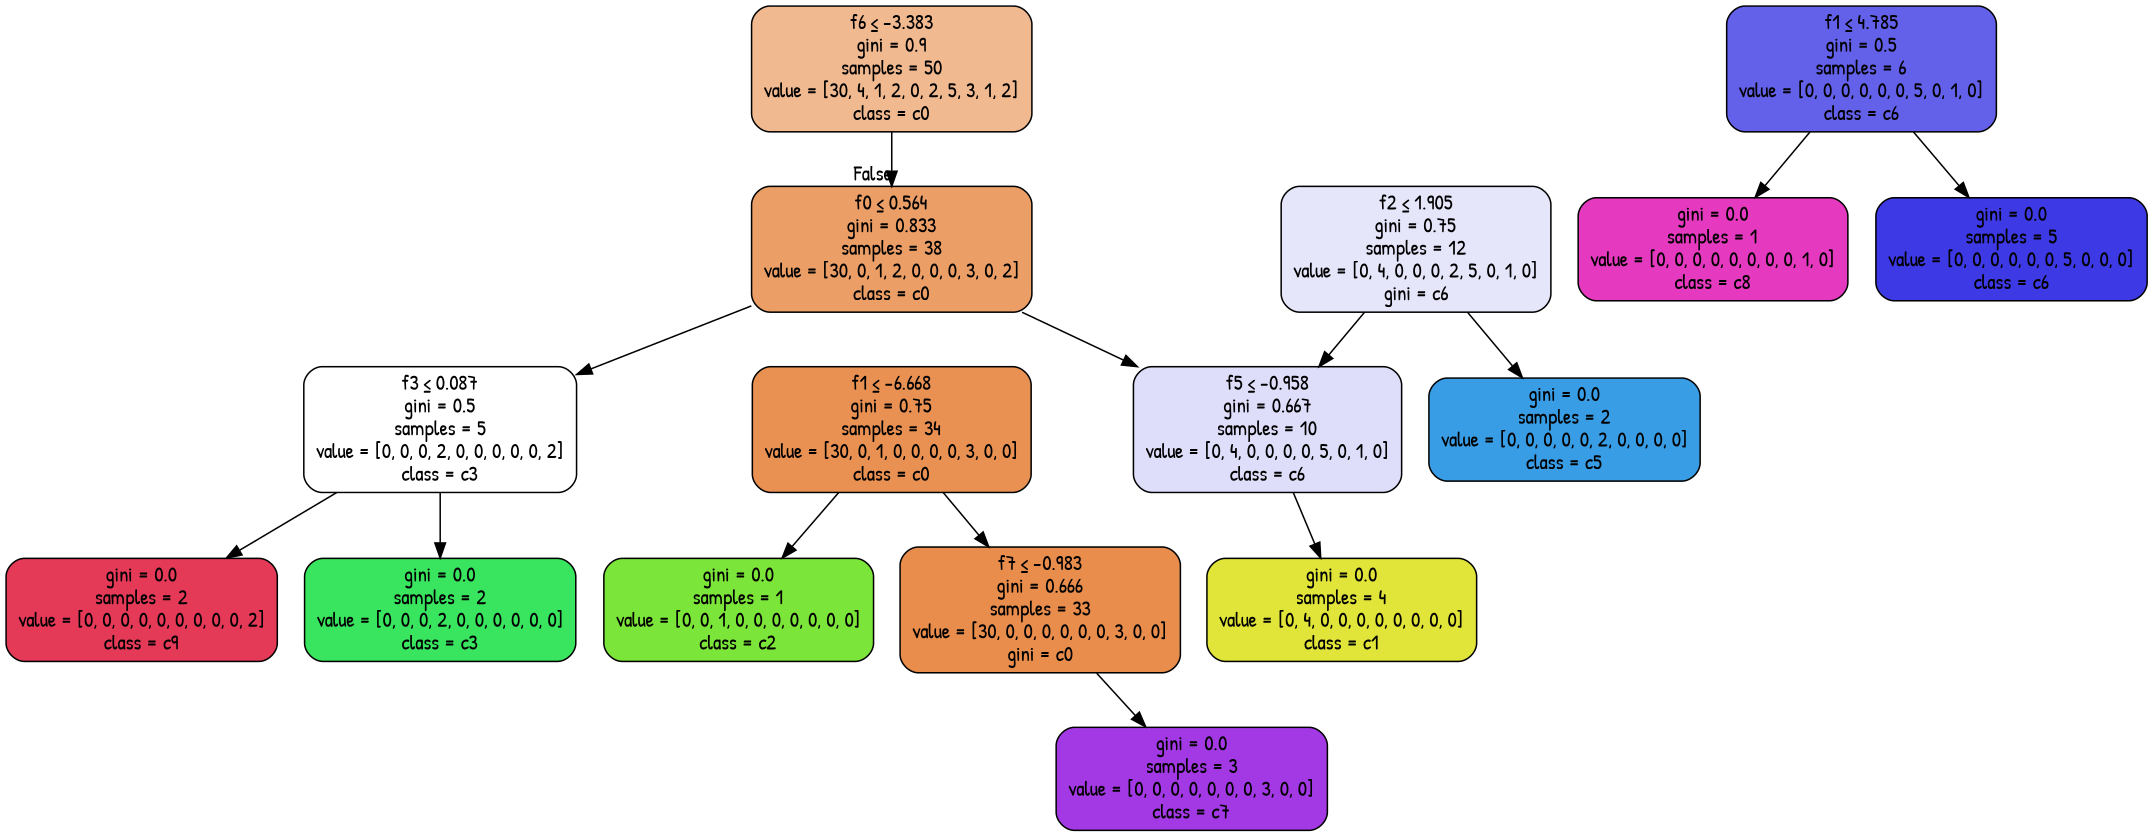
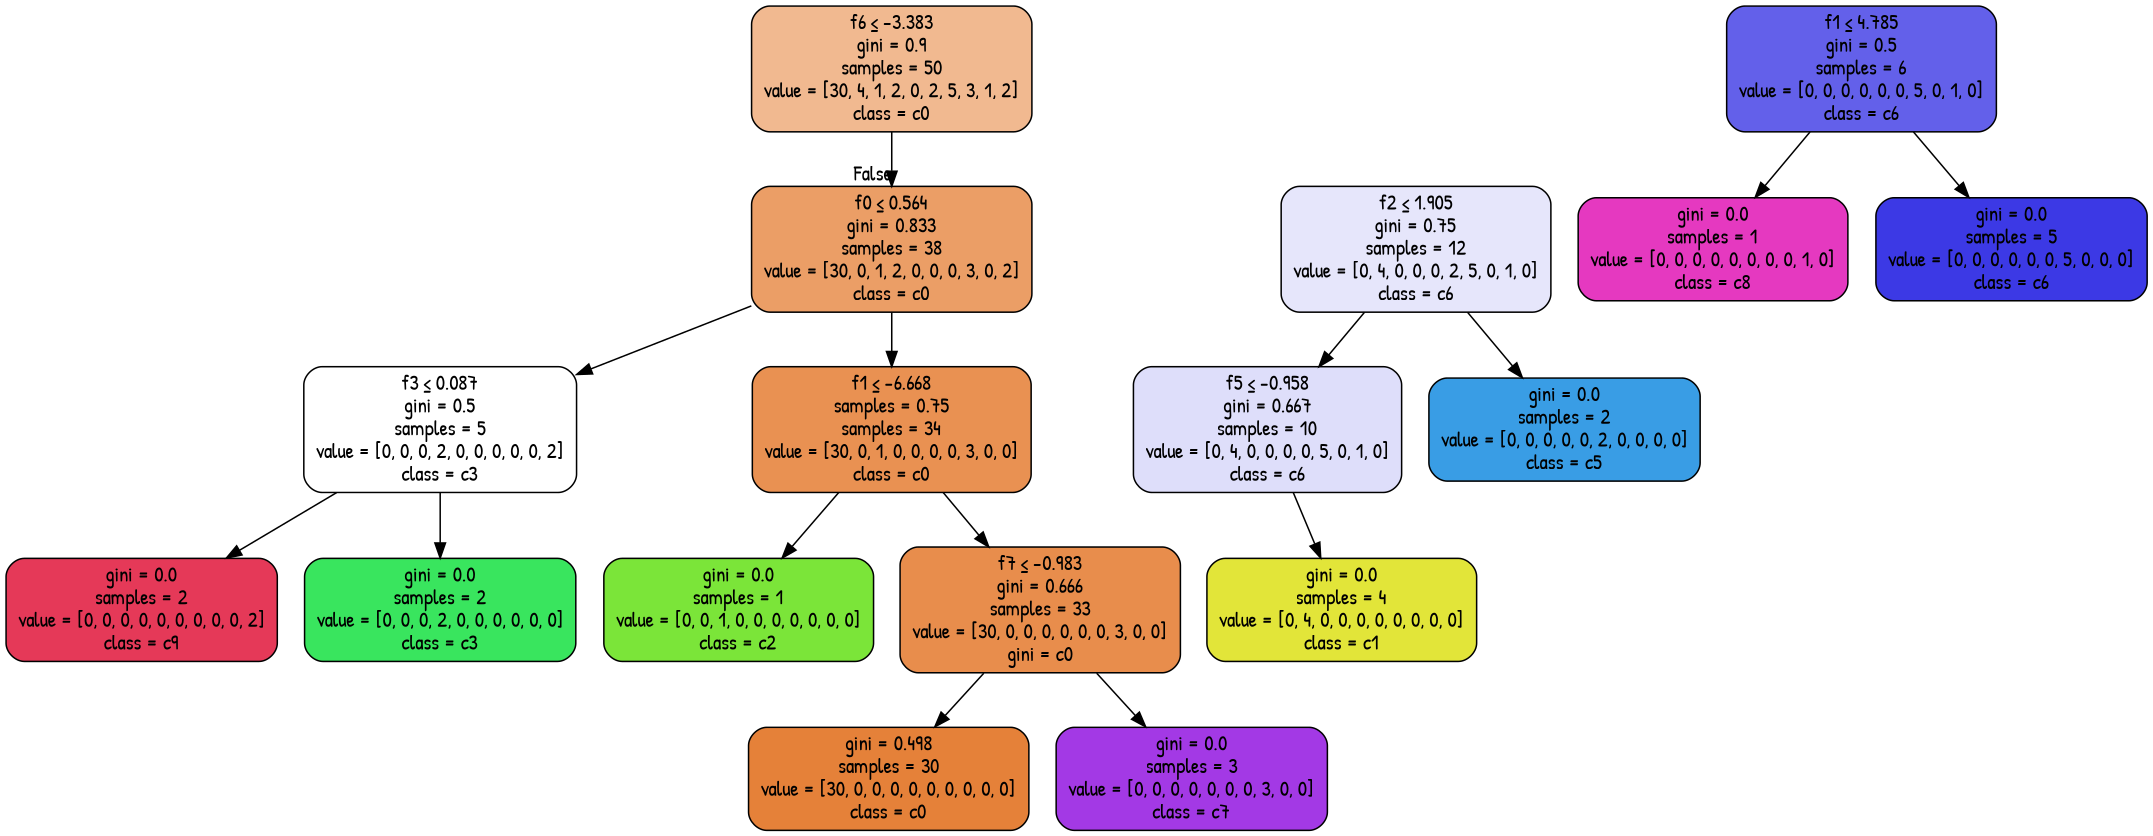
(1416, 294) -> (1416, 294)
(1073, 336) -> (892, 332)
(892, 406) -> (892, 406)
none -> (889, 779)
